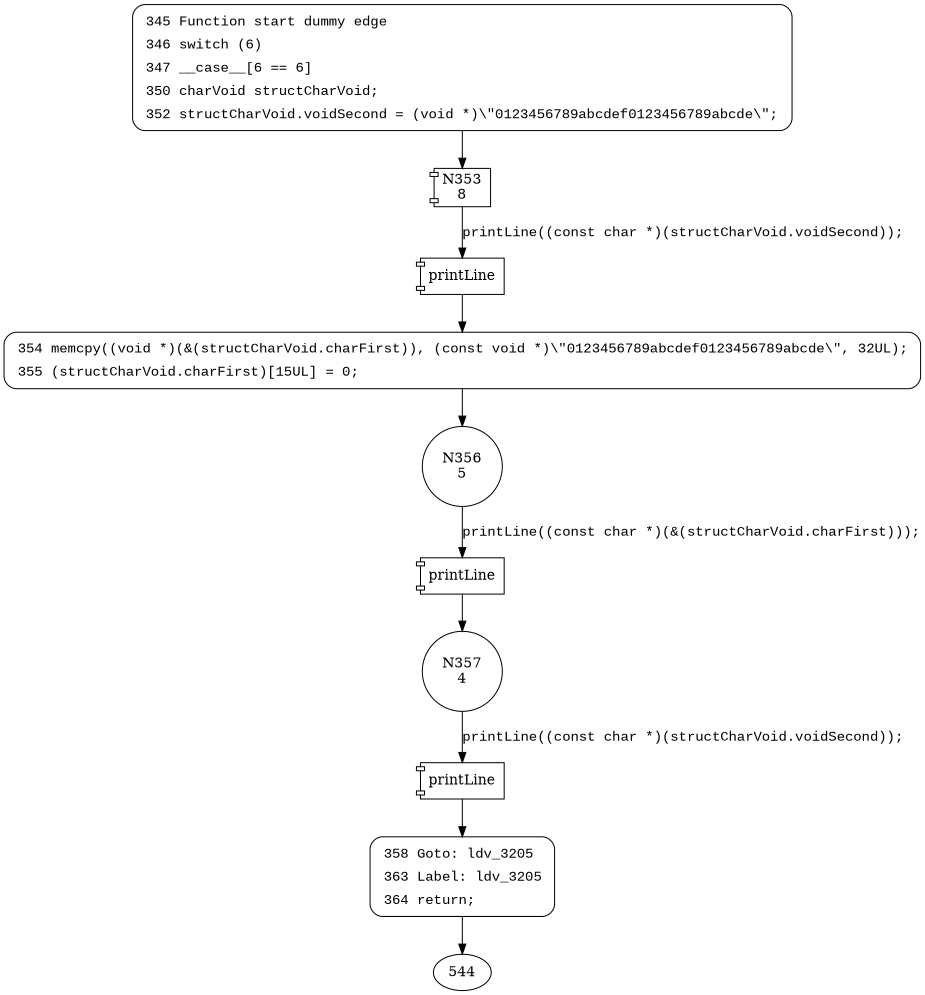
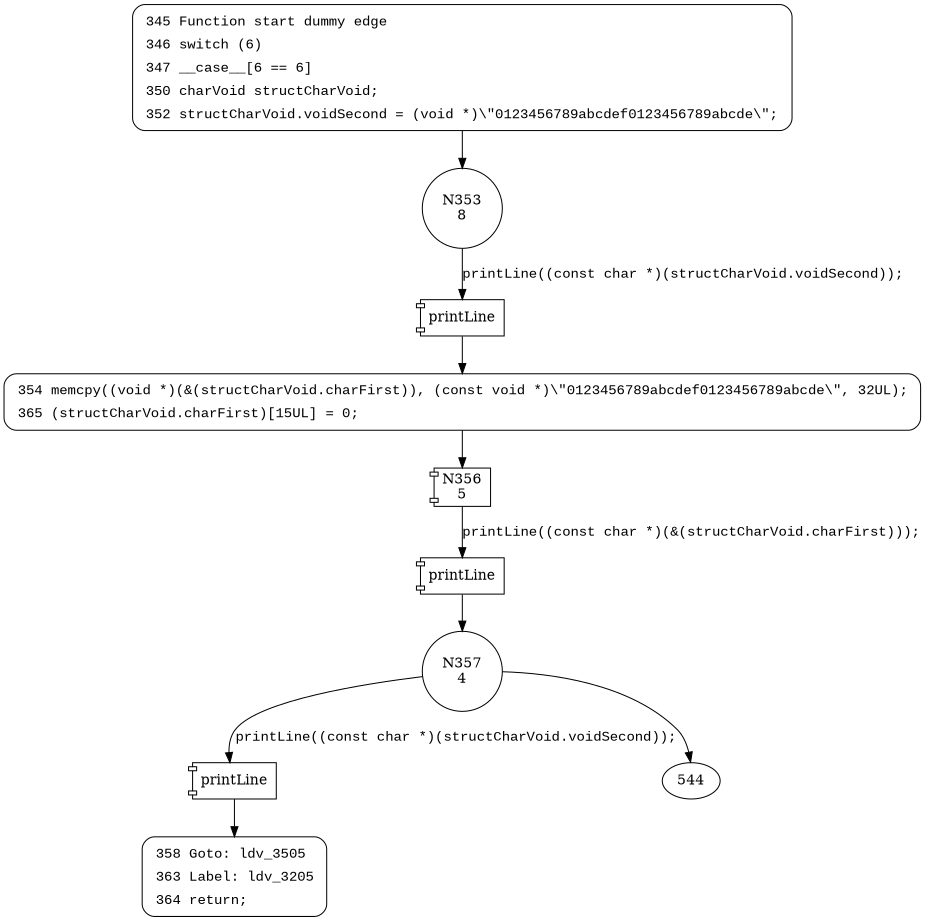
(462, 188) -> (462, 208)
(30, 372) -> (30, 413)
(462, 466) -> (462, 487)
(475, 853) -> (248, 853)
(462, 930) -> (608, 689)
